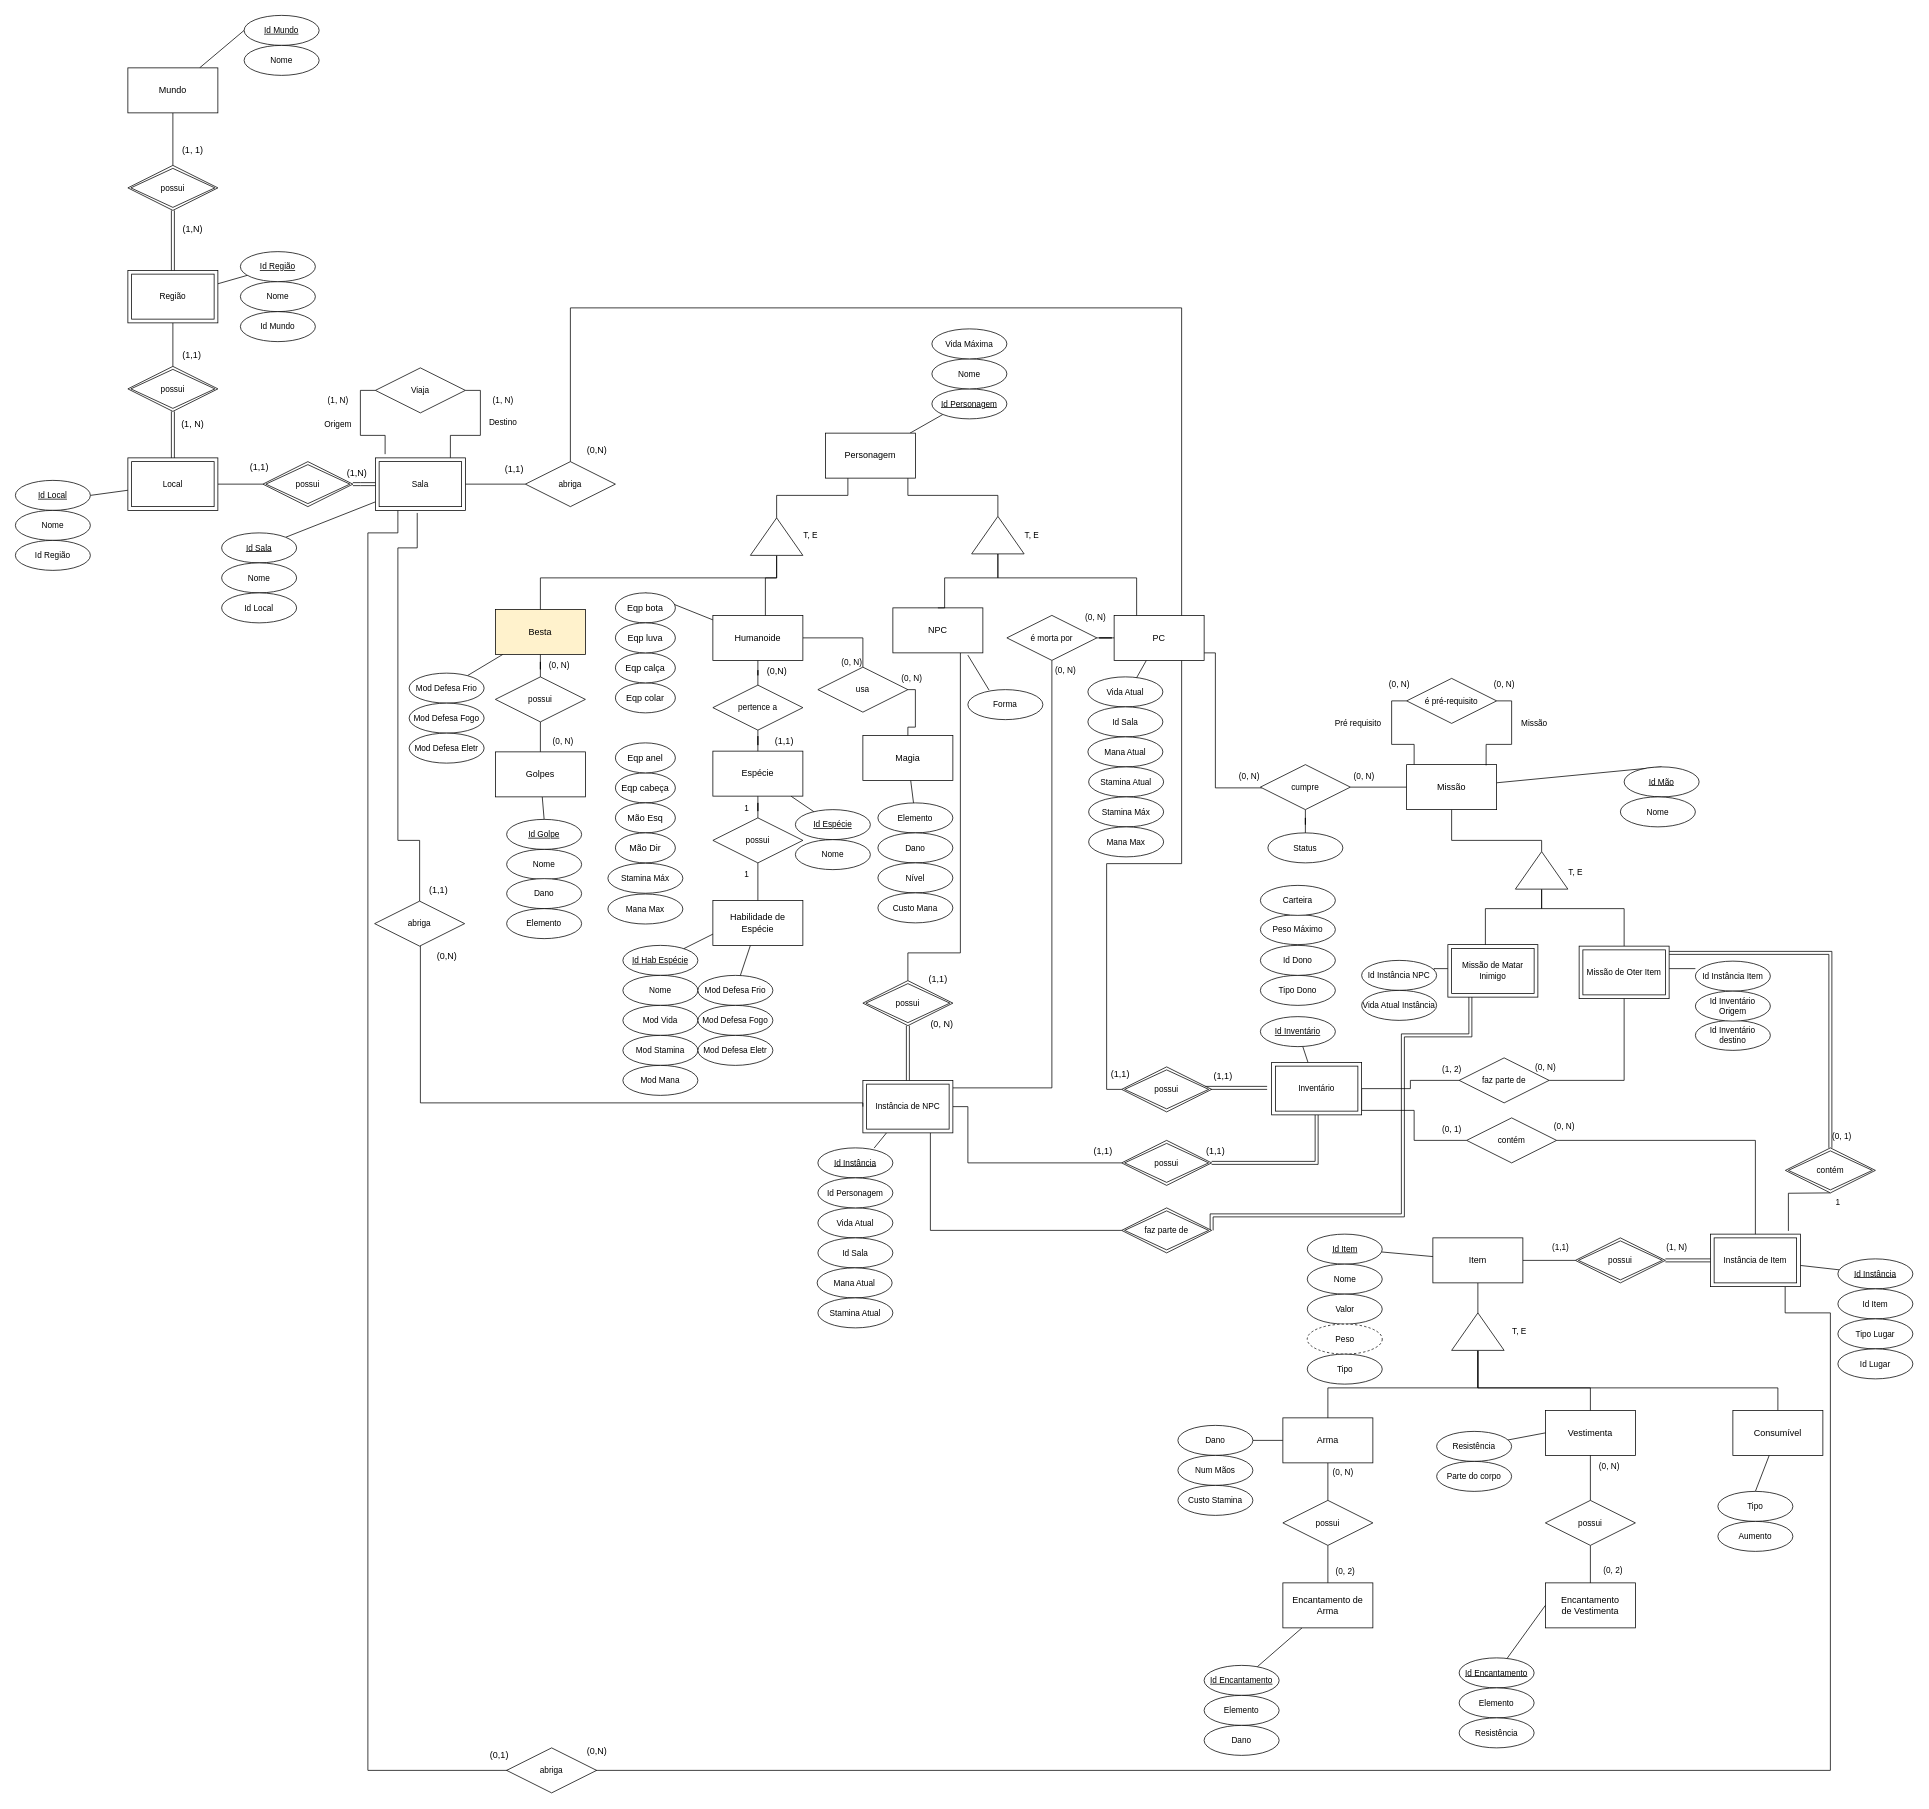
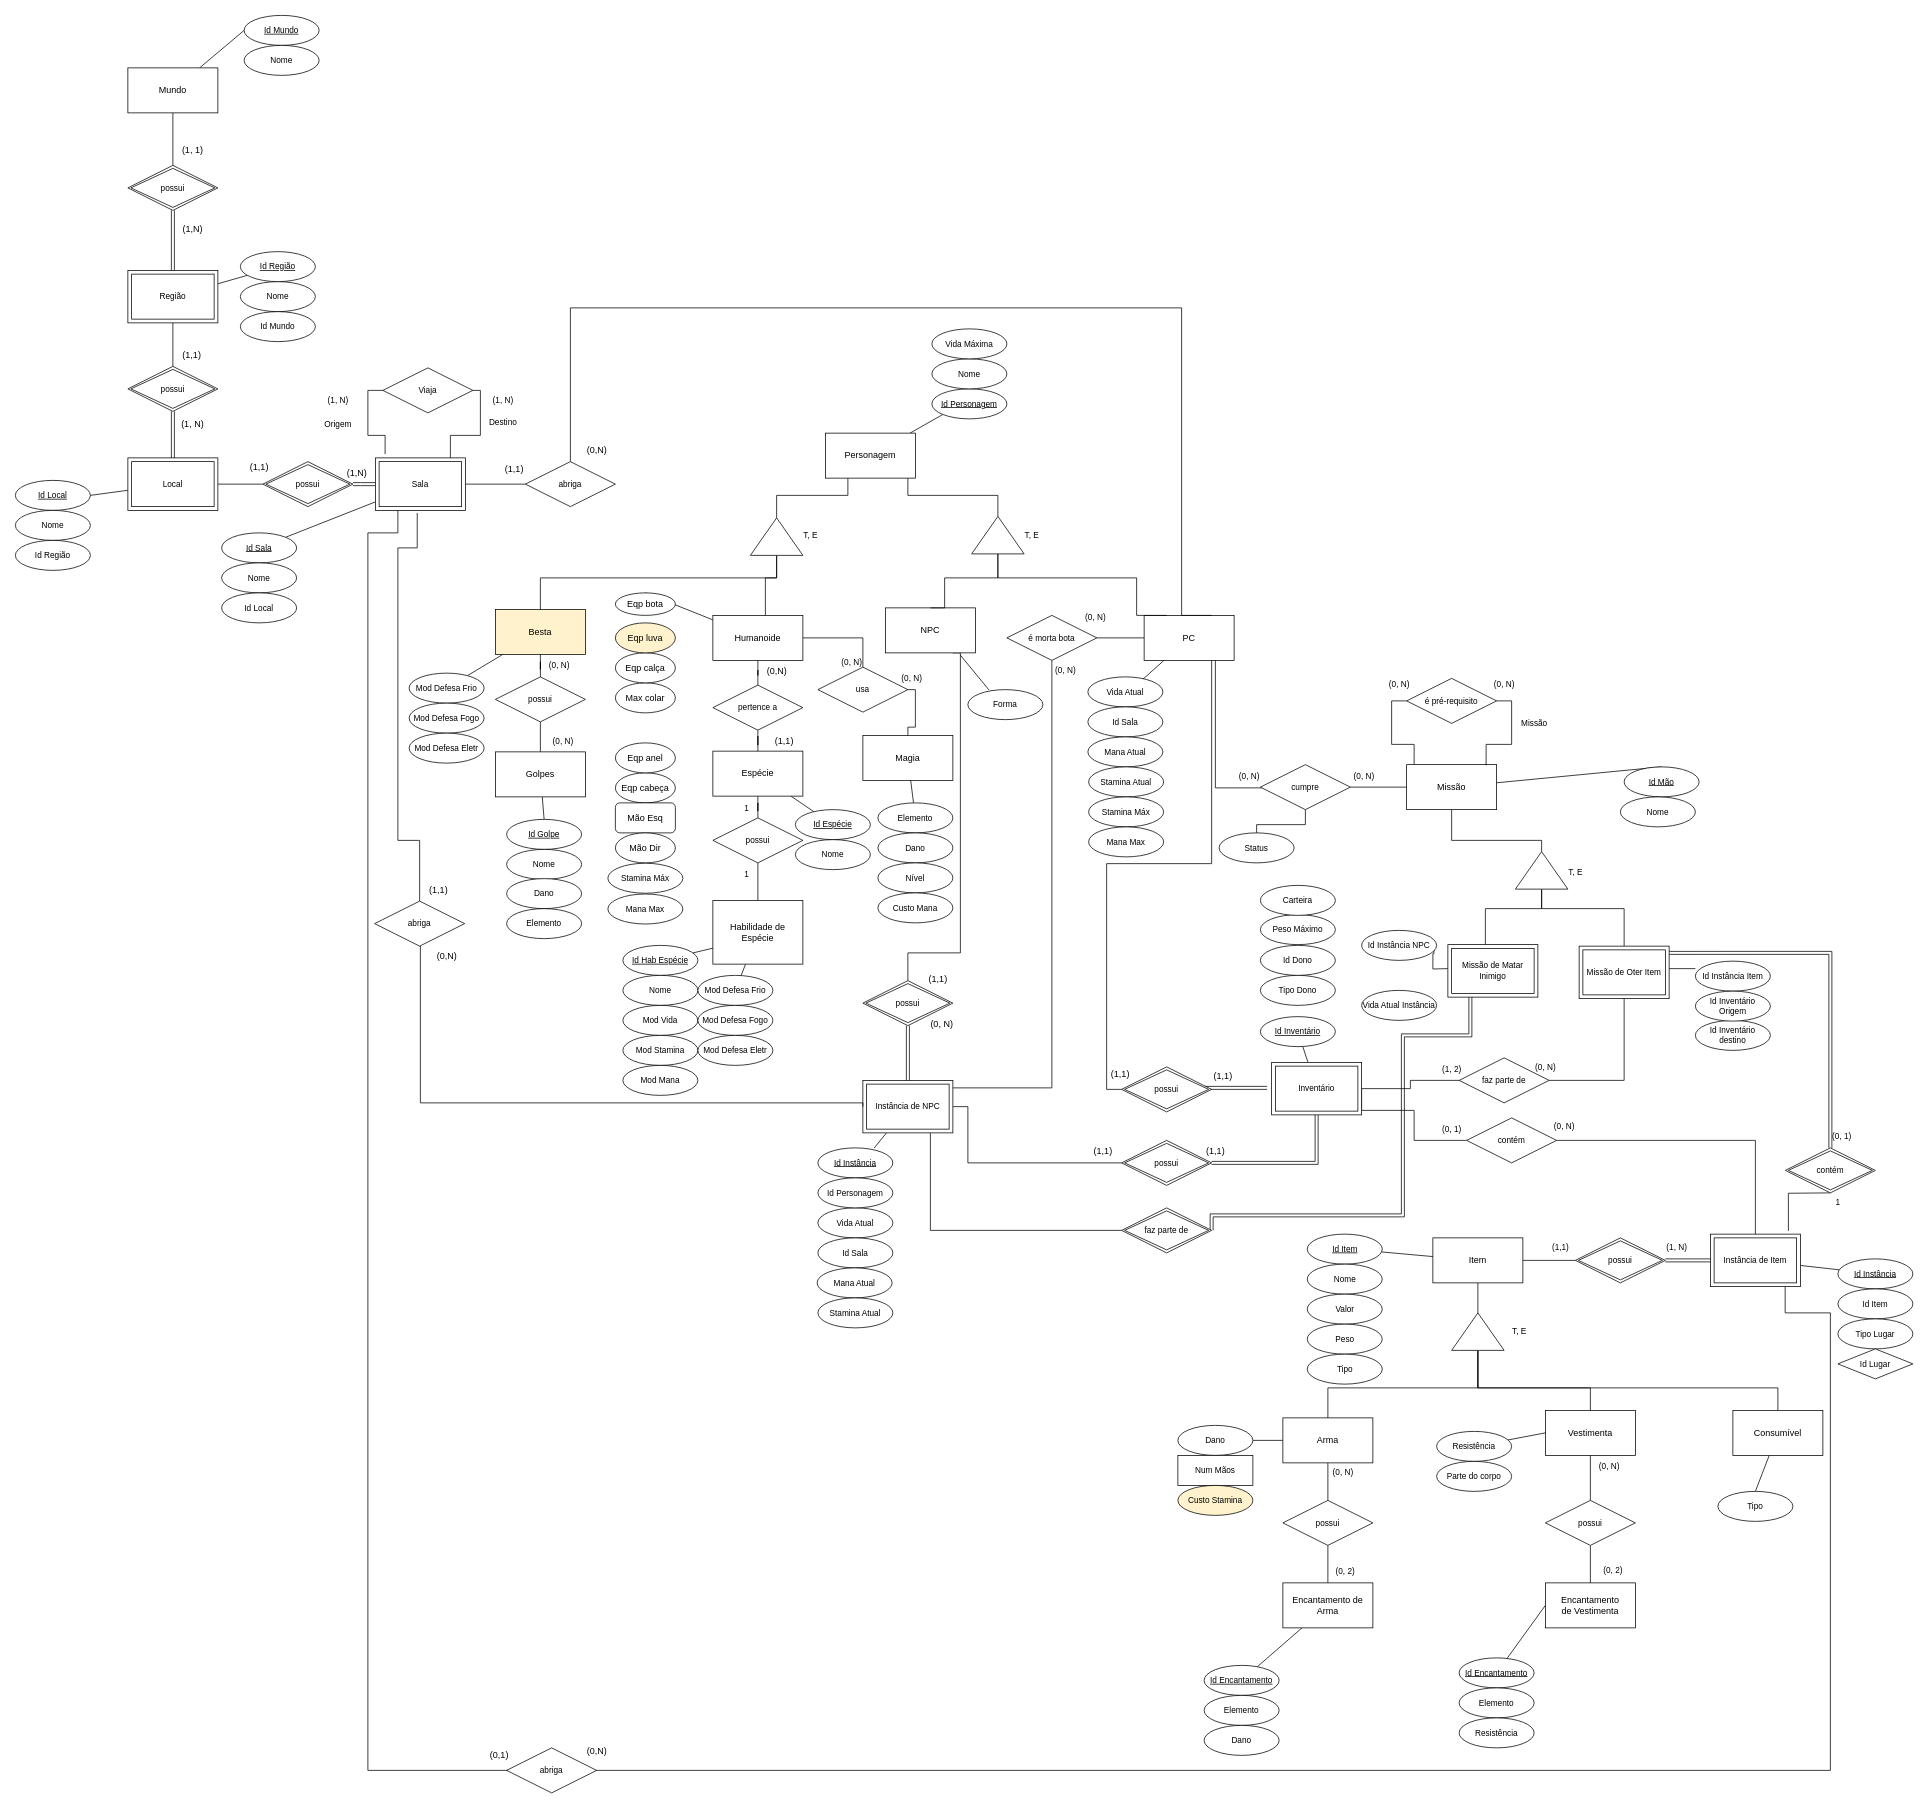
(420, 390) -> (428, 390)
(645, 608) -> (645, 604)
(938, 630) -> (930, 630)
(645, 638) -> (645, 638)
(1052, 638) -> (1052, 638)
(1159, 638) -> (1189, 638)
(645, 698) -> (645, 698)
(1358, 723) -> none
(645, 818) -> (645, 818)
(1305, 848) -> (1257, 848)
(758, 923) -> (758, 932)
(1399, 975) -> (1399, 945)
(1345, 1339) -> (1345, 1339)
(1875, 1364) -> (1875, 1364)
(1215, 1470) -> (1215, 1470)
(1215, 1500) -> (1215, 1500)
(1755, 1536) -> none
